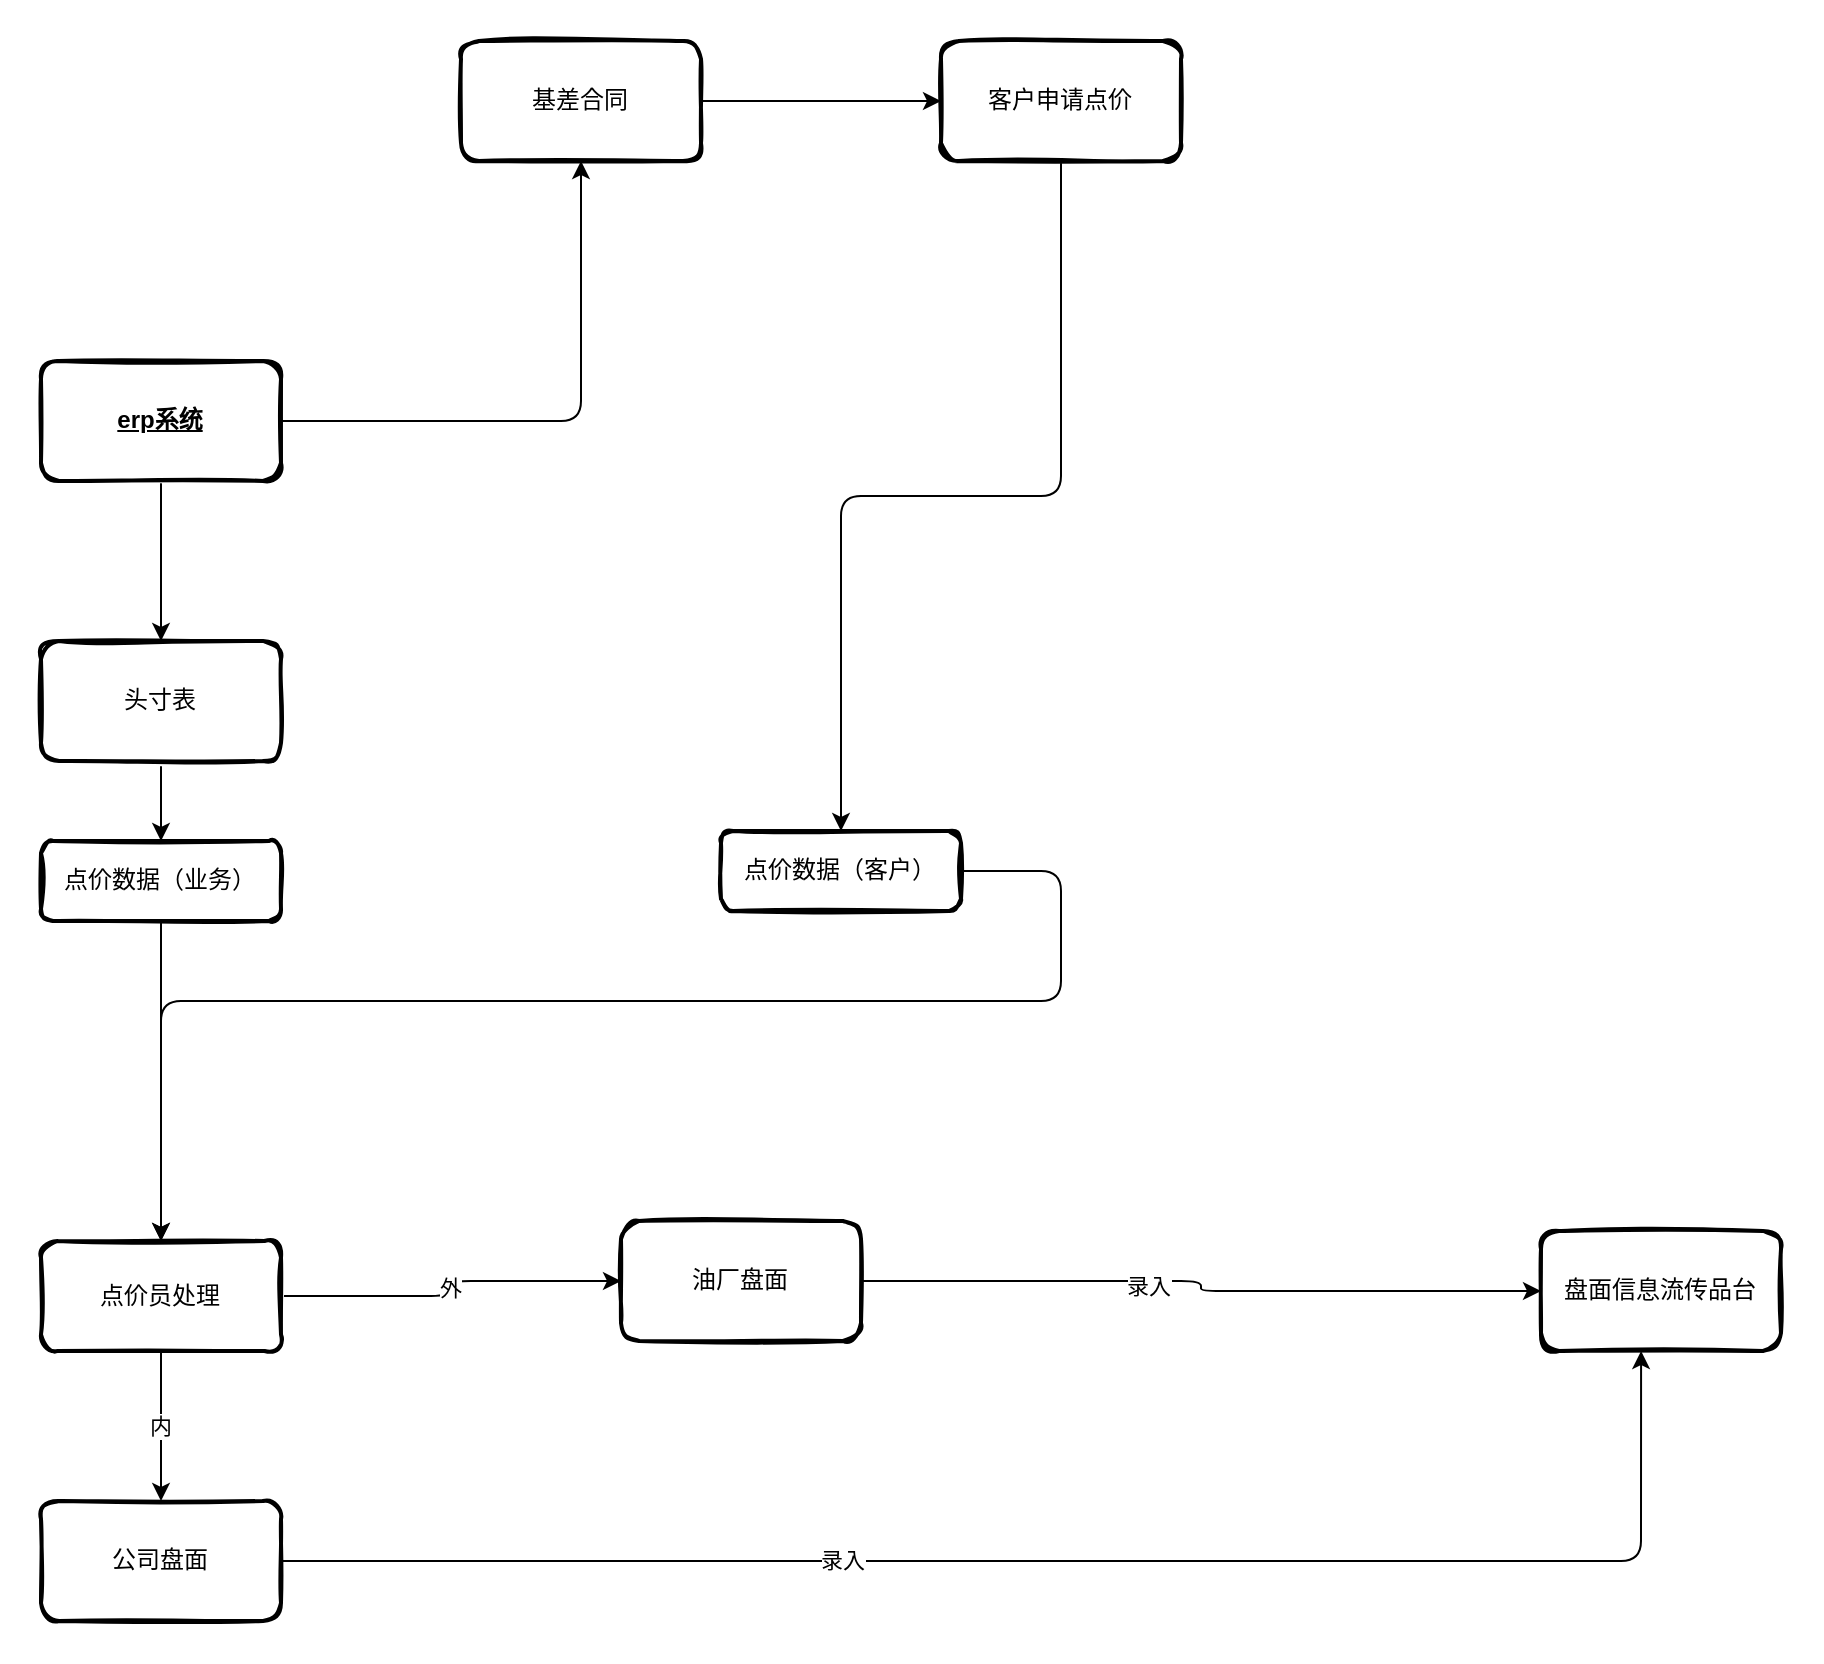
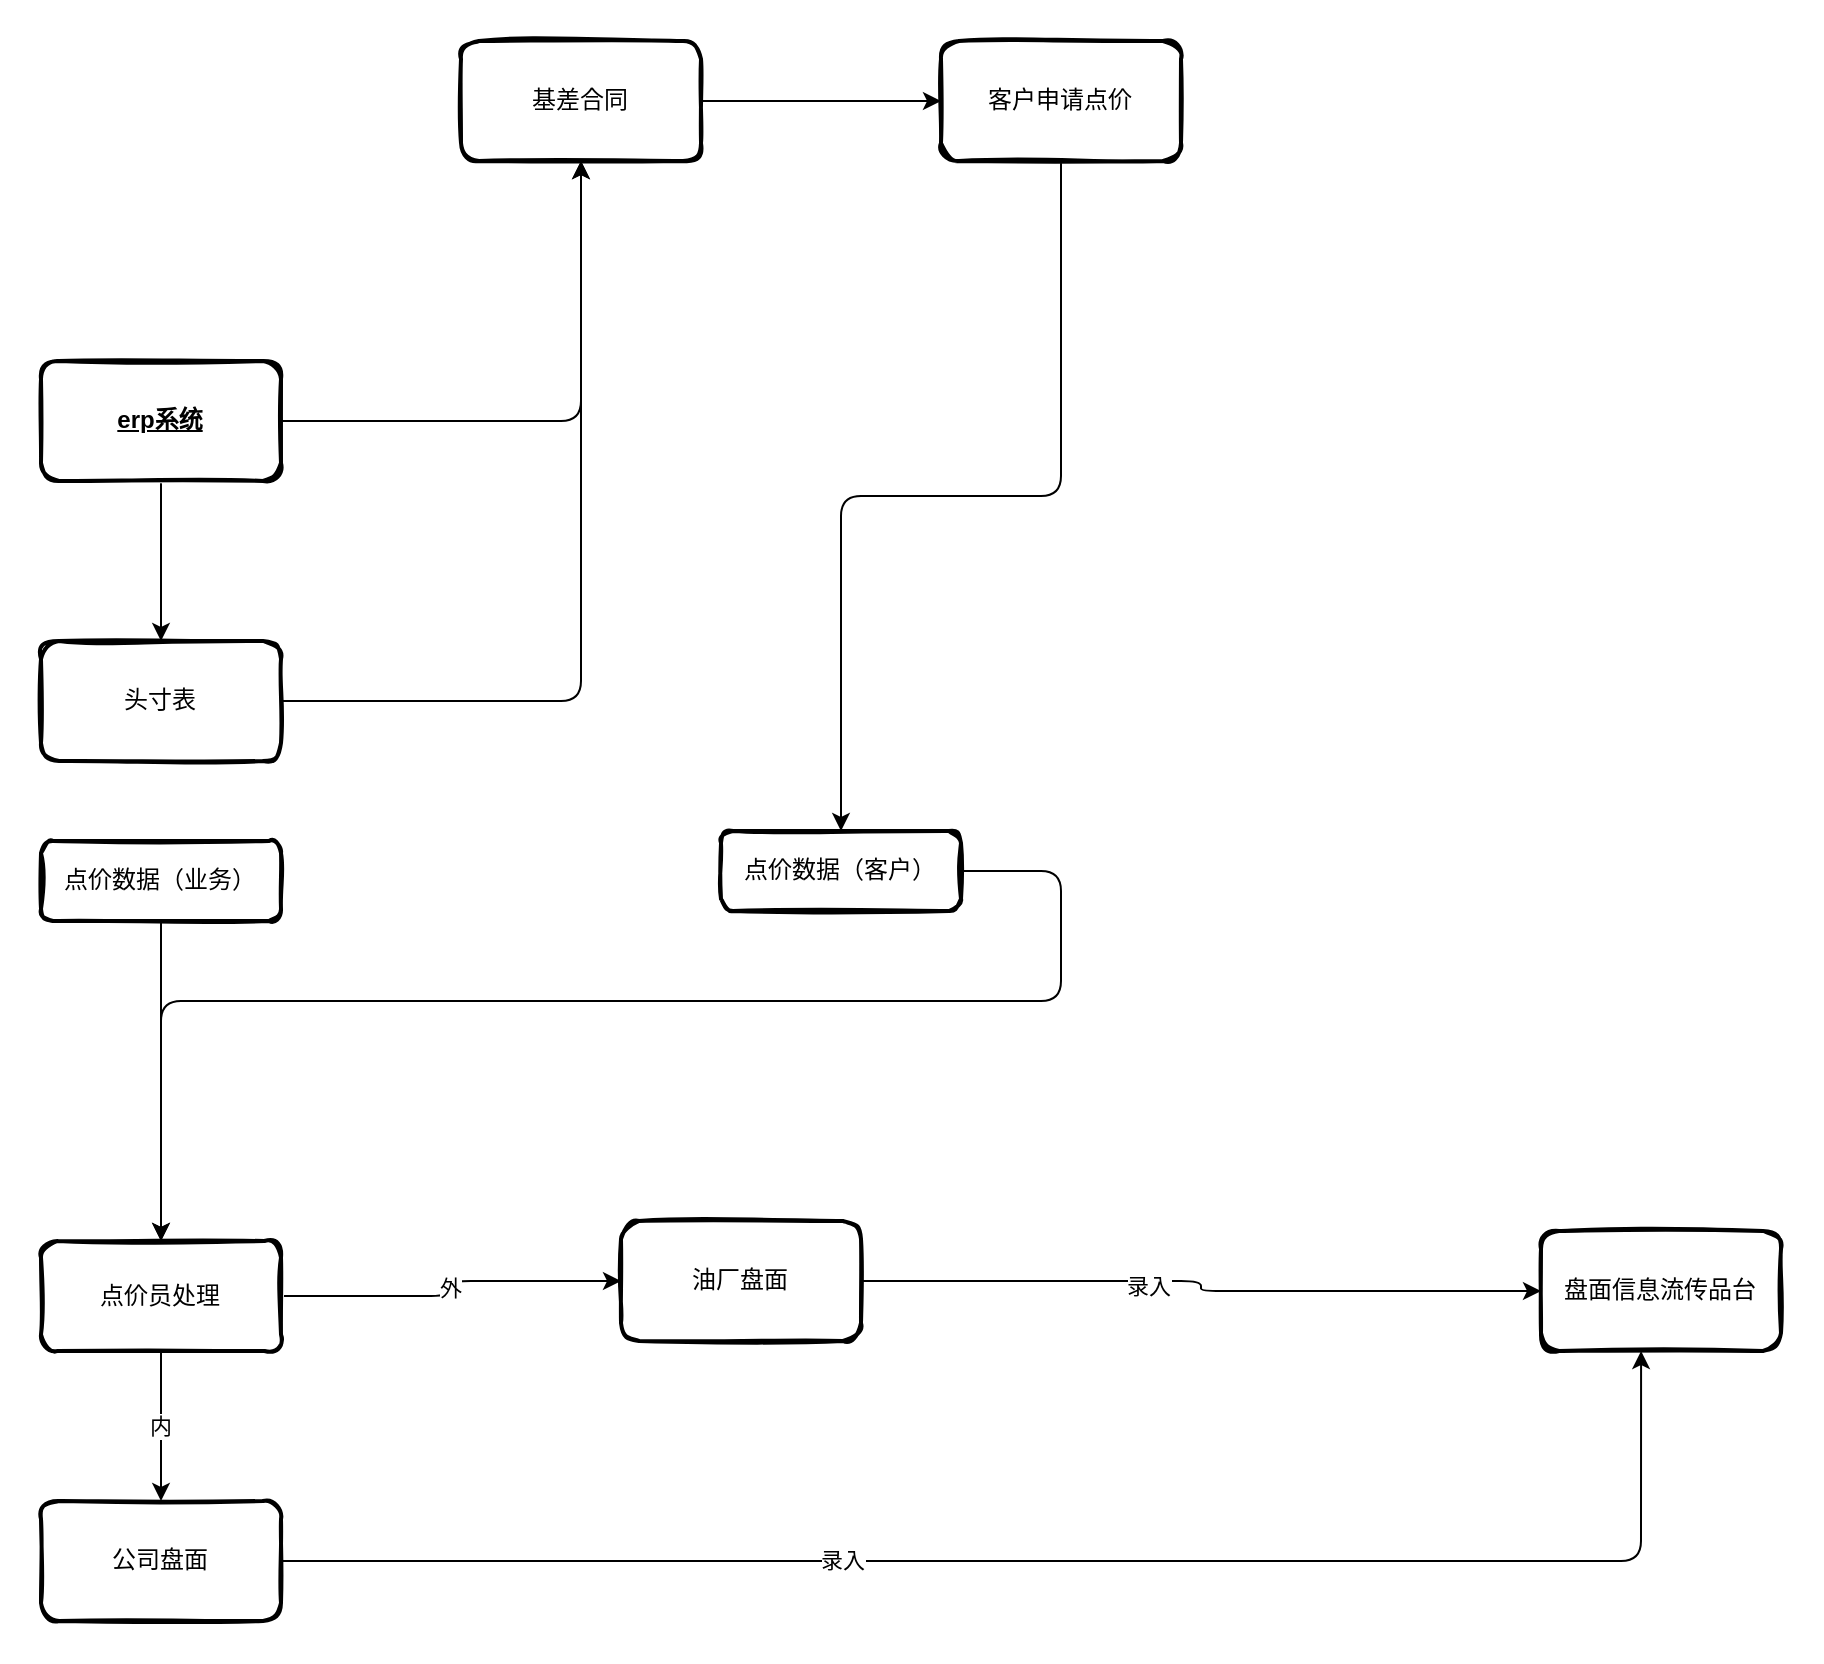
(161, 796) -> (571, 699)
